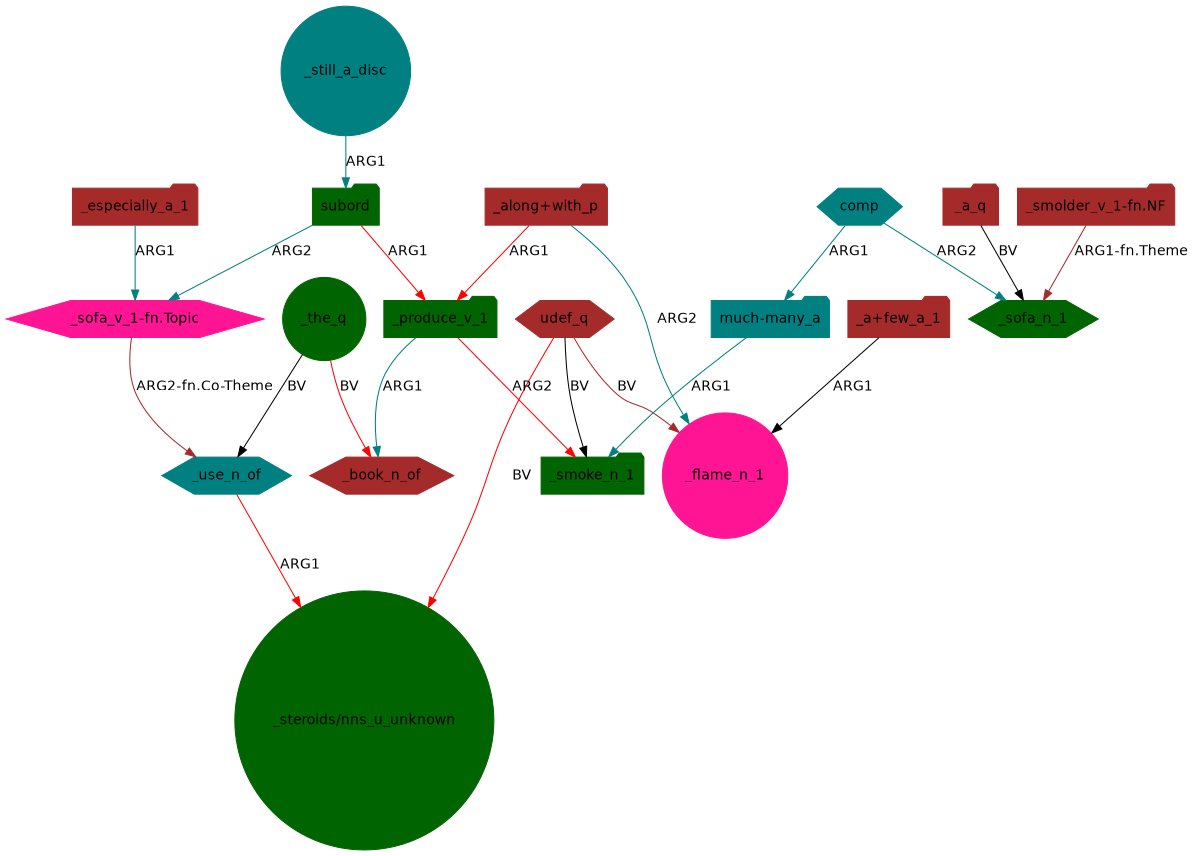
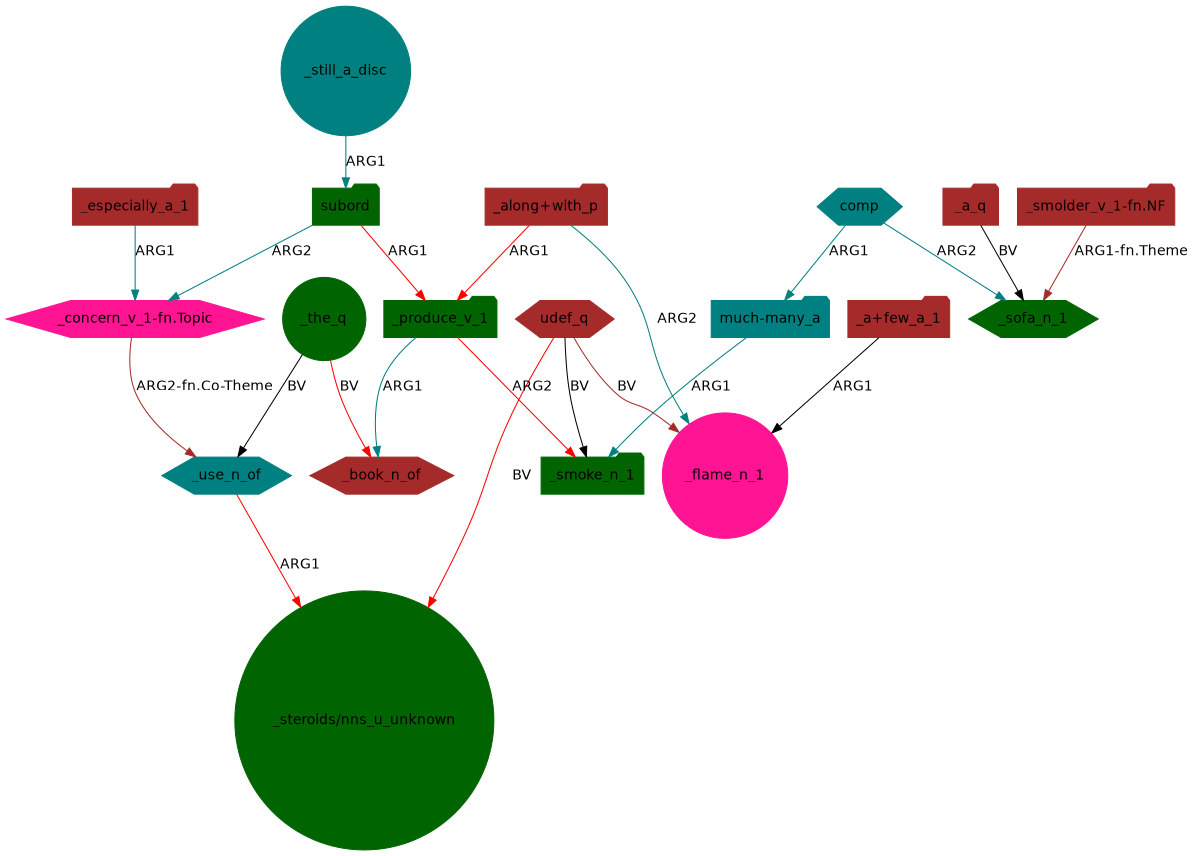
(135, 319) -> (135, 319)
